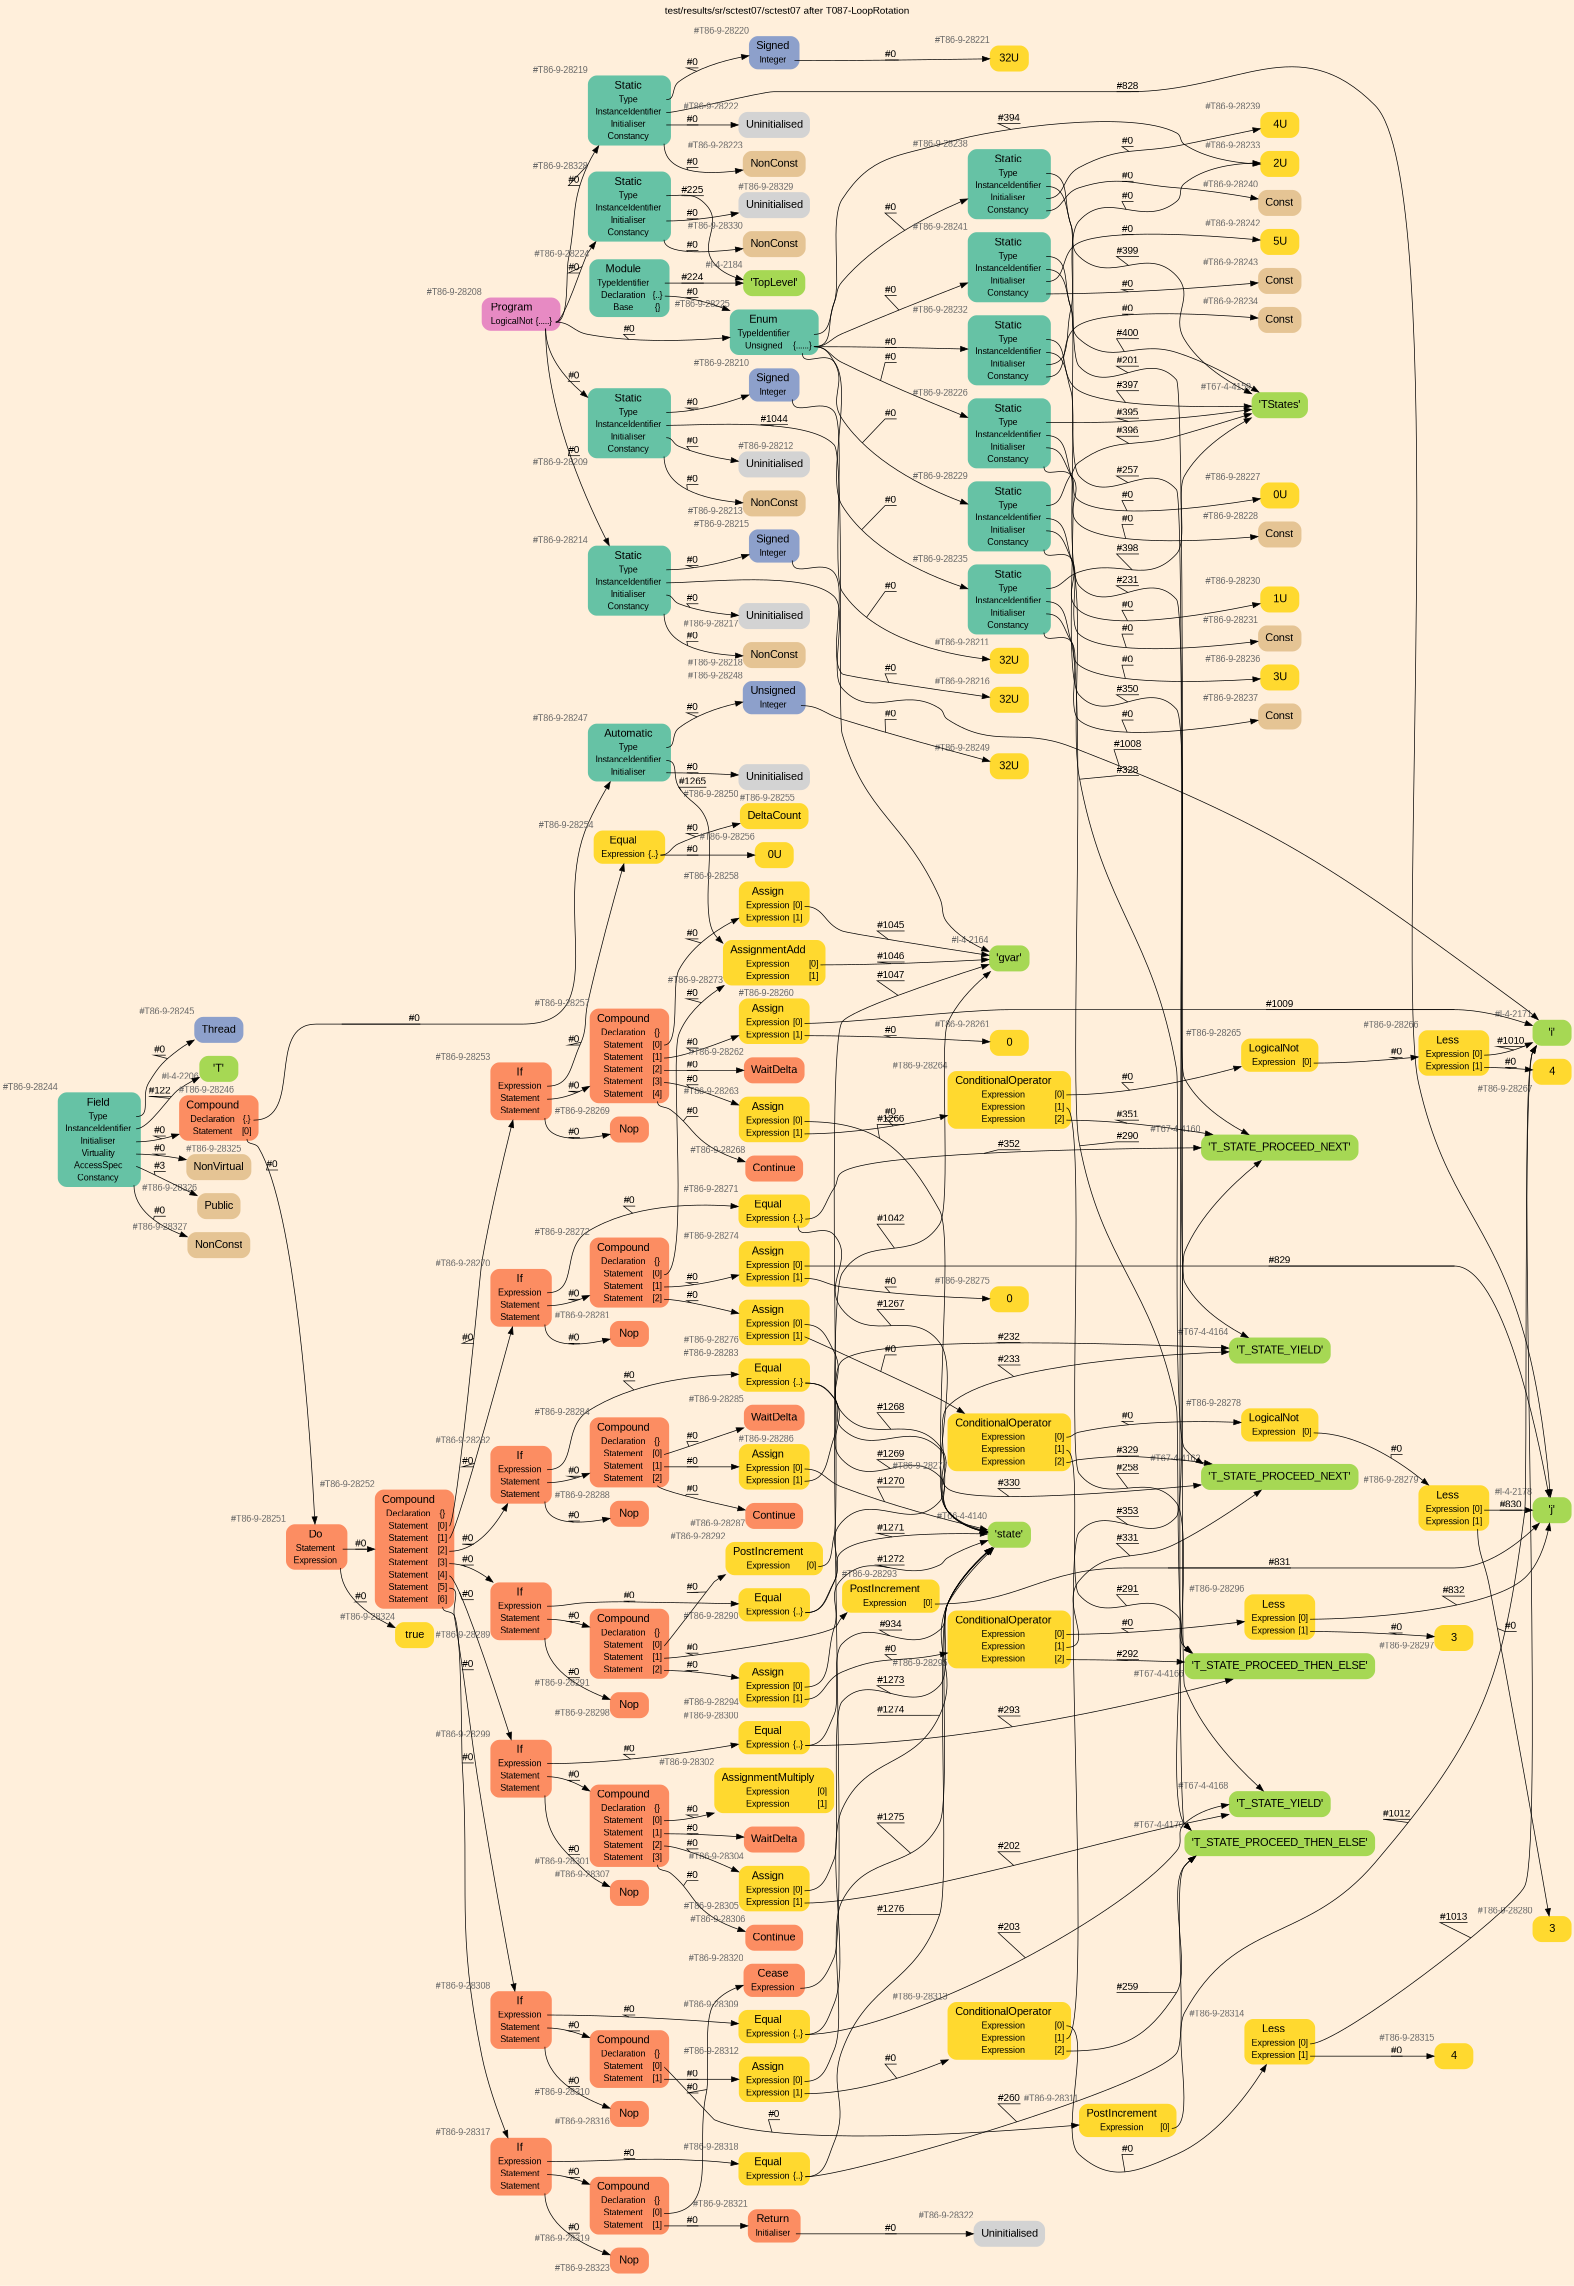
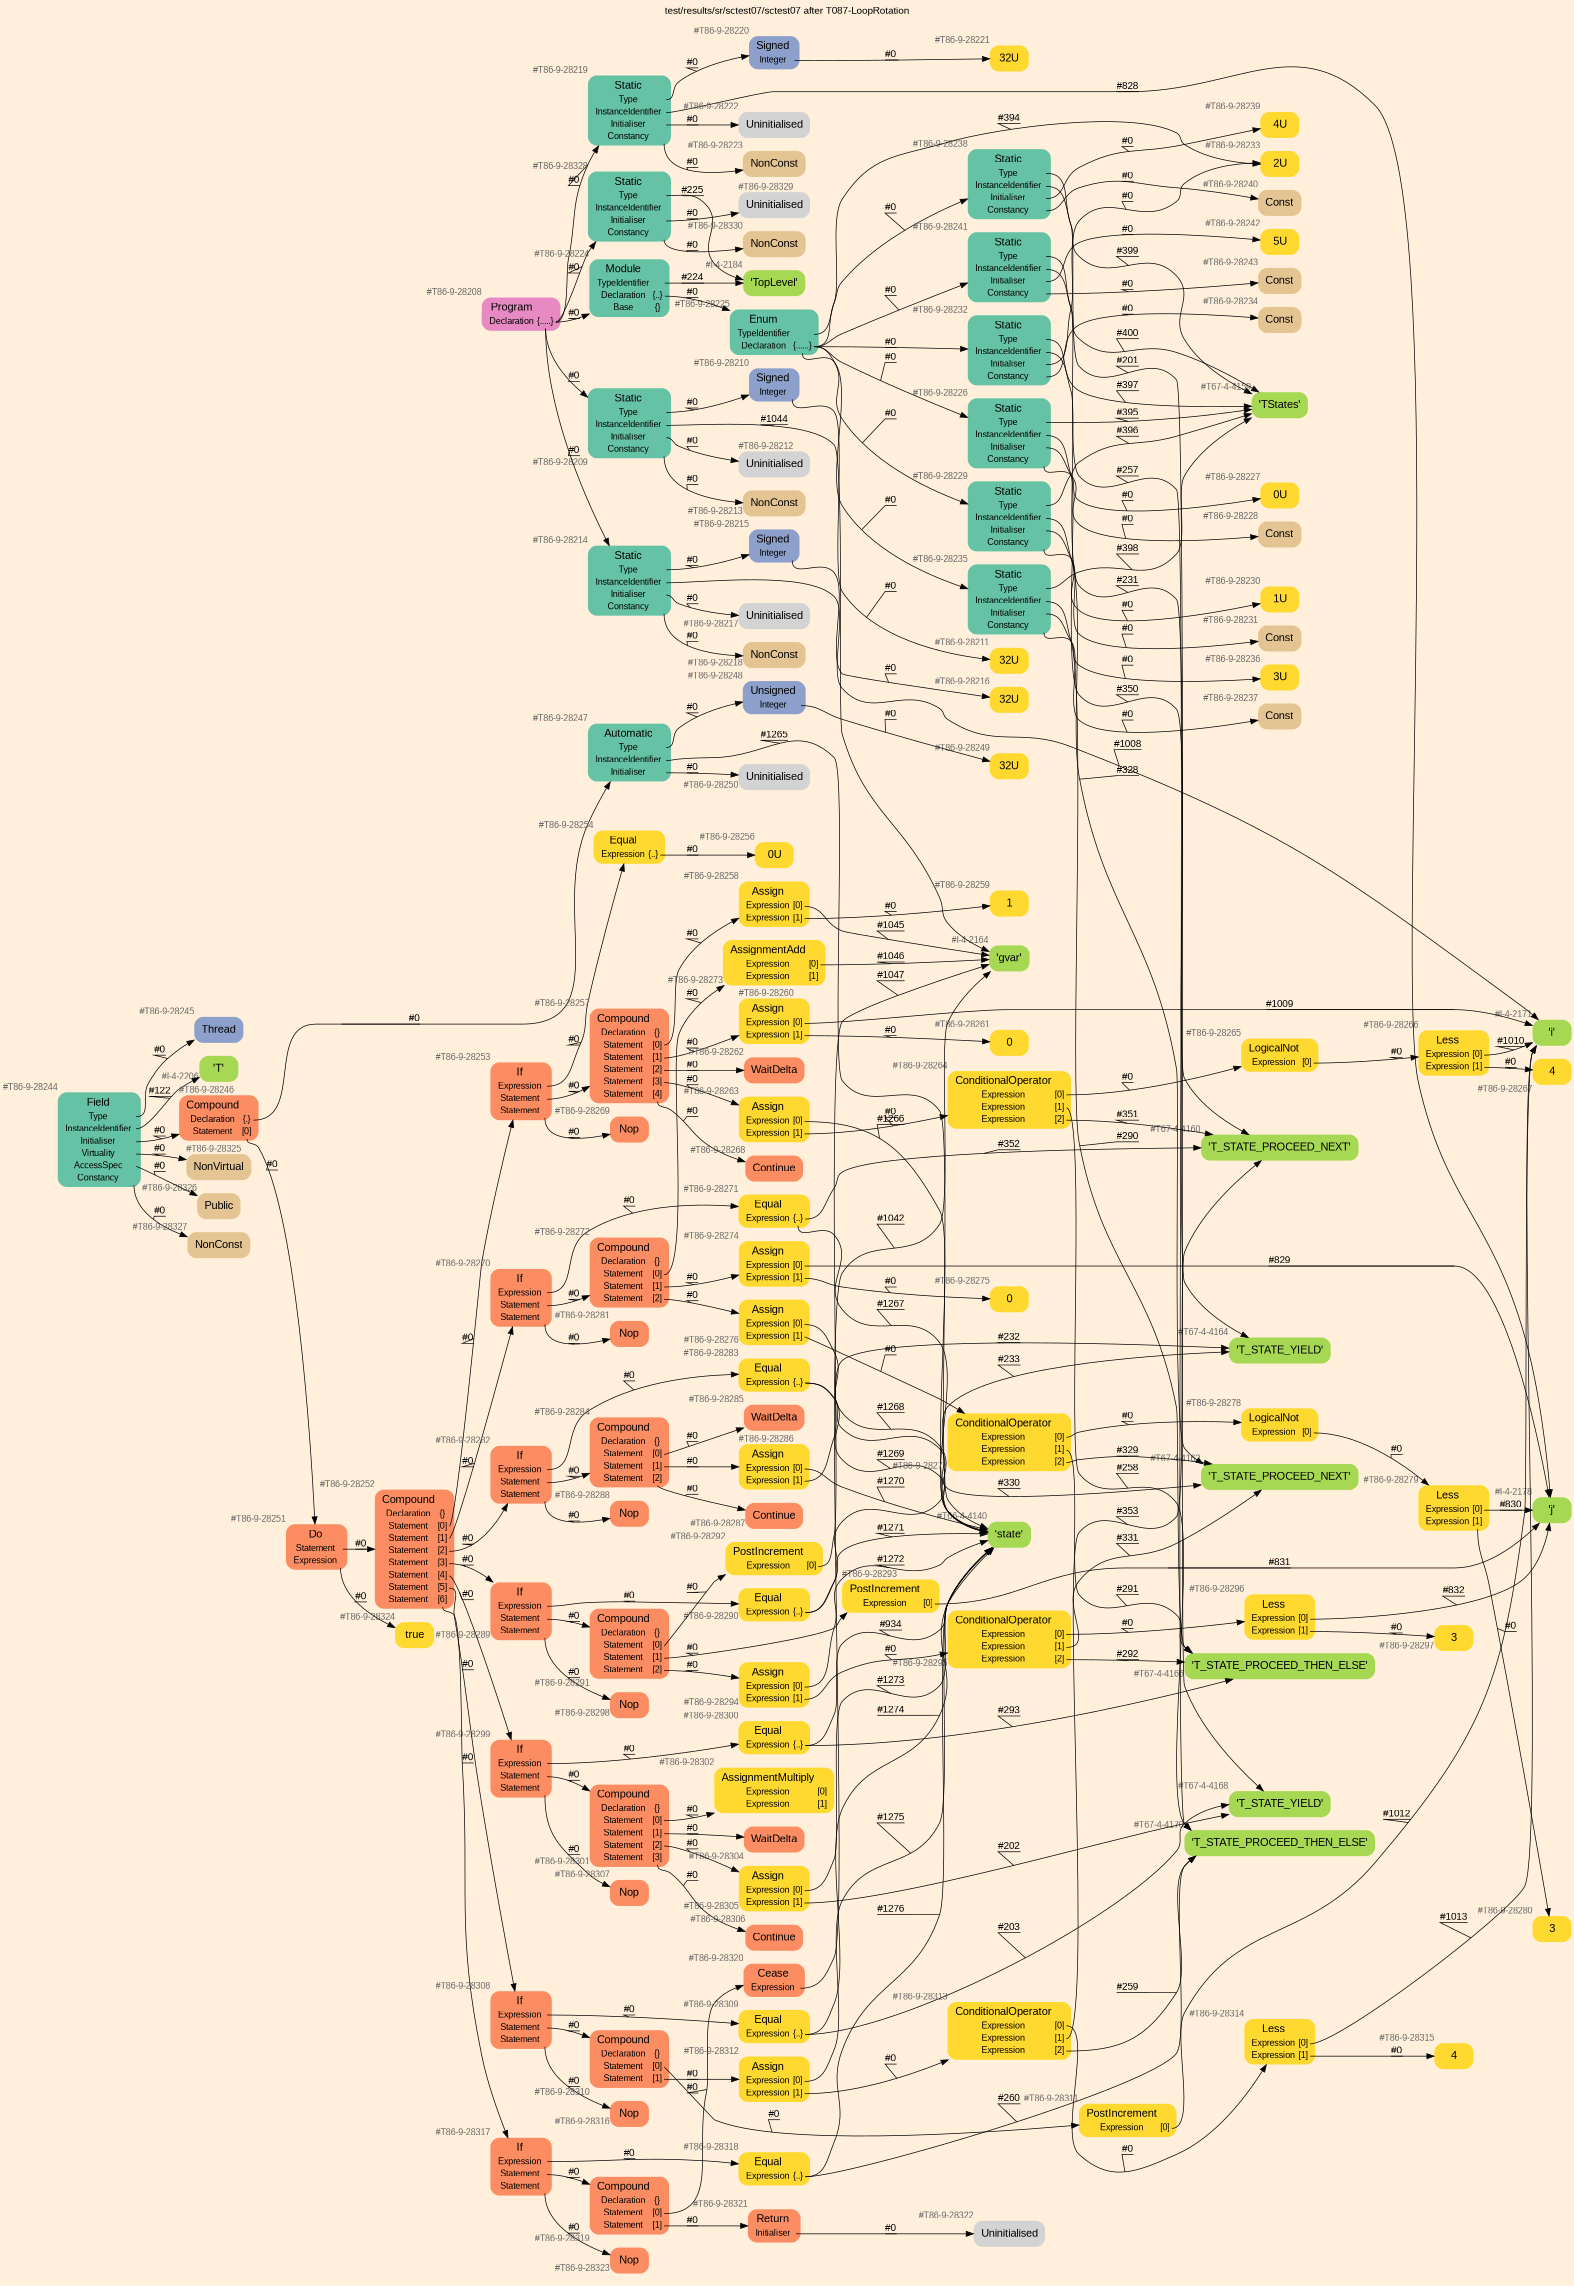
(512, 321) -> (512, 321)
(638, 340) -> (569, 321)
(764, 346) -> (764, 346)
(774, 816) -> none
(709, 842) -> (858, 1093)
none -> (1009, 904)
(160, 1166) -> (160, 1166)
